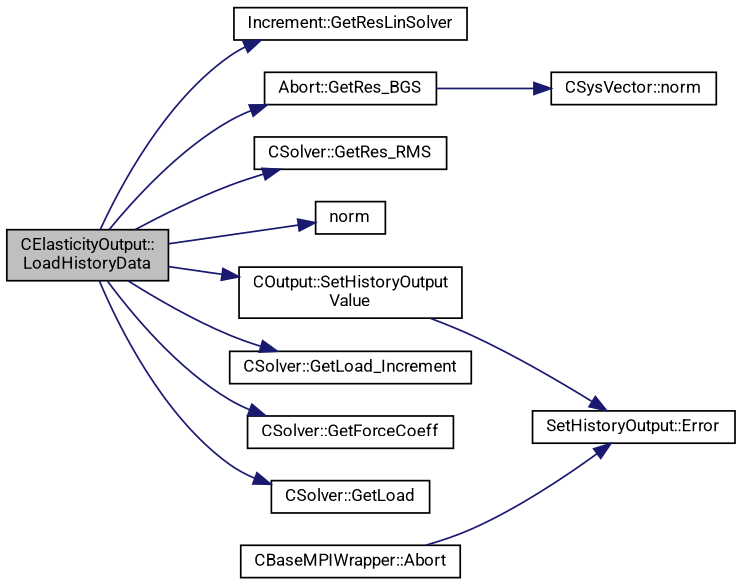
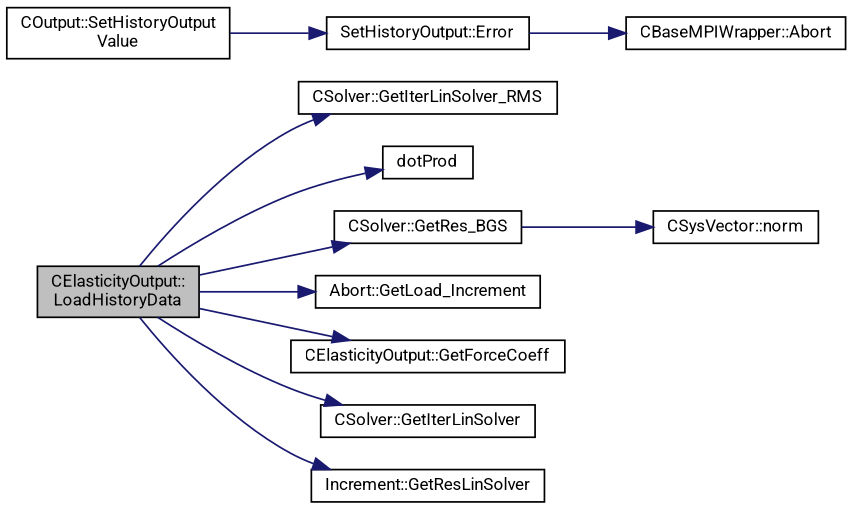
(350, 88) -> (428, 227)
(350, 153) -> (428, 98)
(350, 218) -> (428, 162)
(195, 270) -> none
(350, 368) -> (428, 292)
(350, 432) -> (428, 356)
(350, 497) -> (428, 421)
(515, 507) -> (569, 33)
